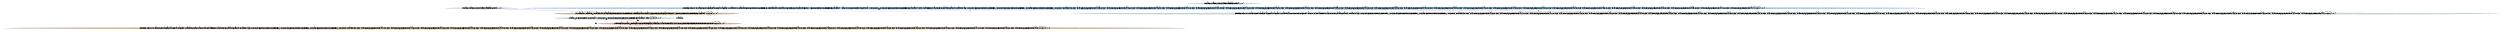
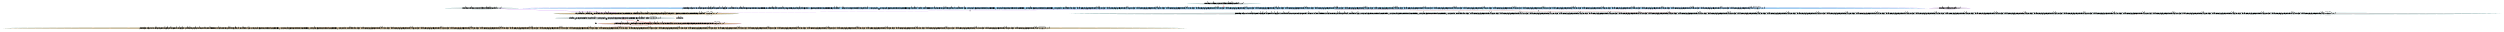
none -> (1950, 8)
